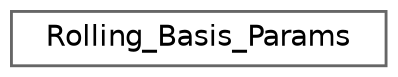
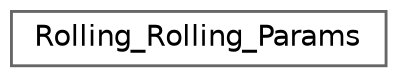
(199, 39) -> (199, 39)
